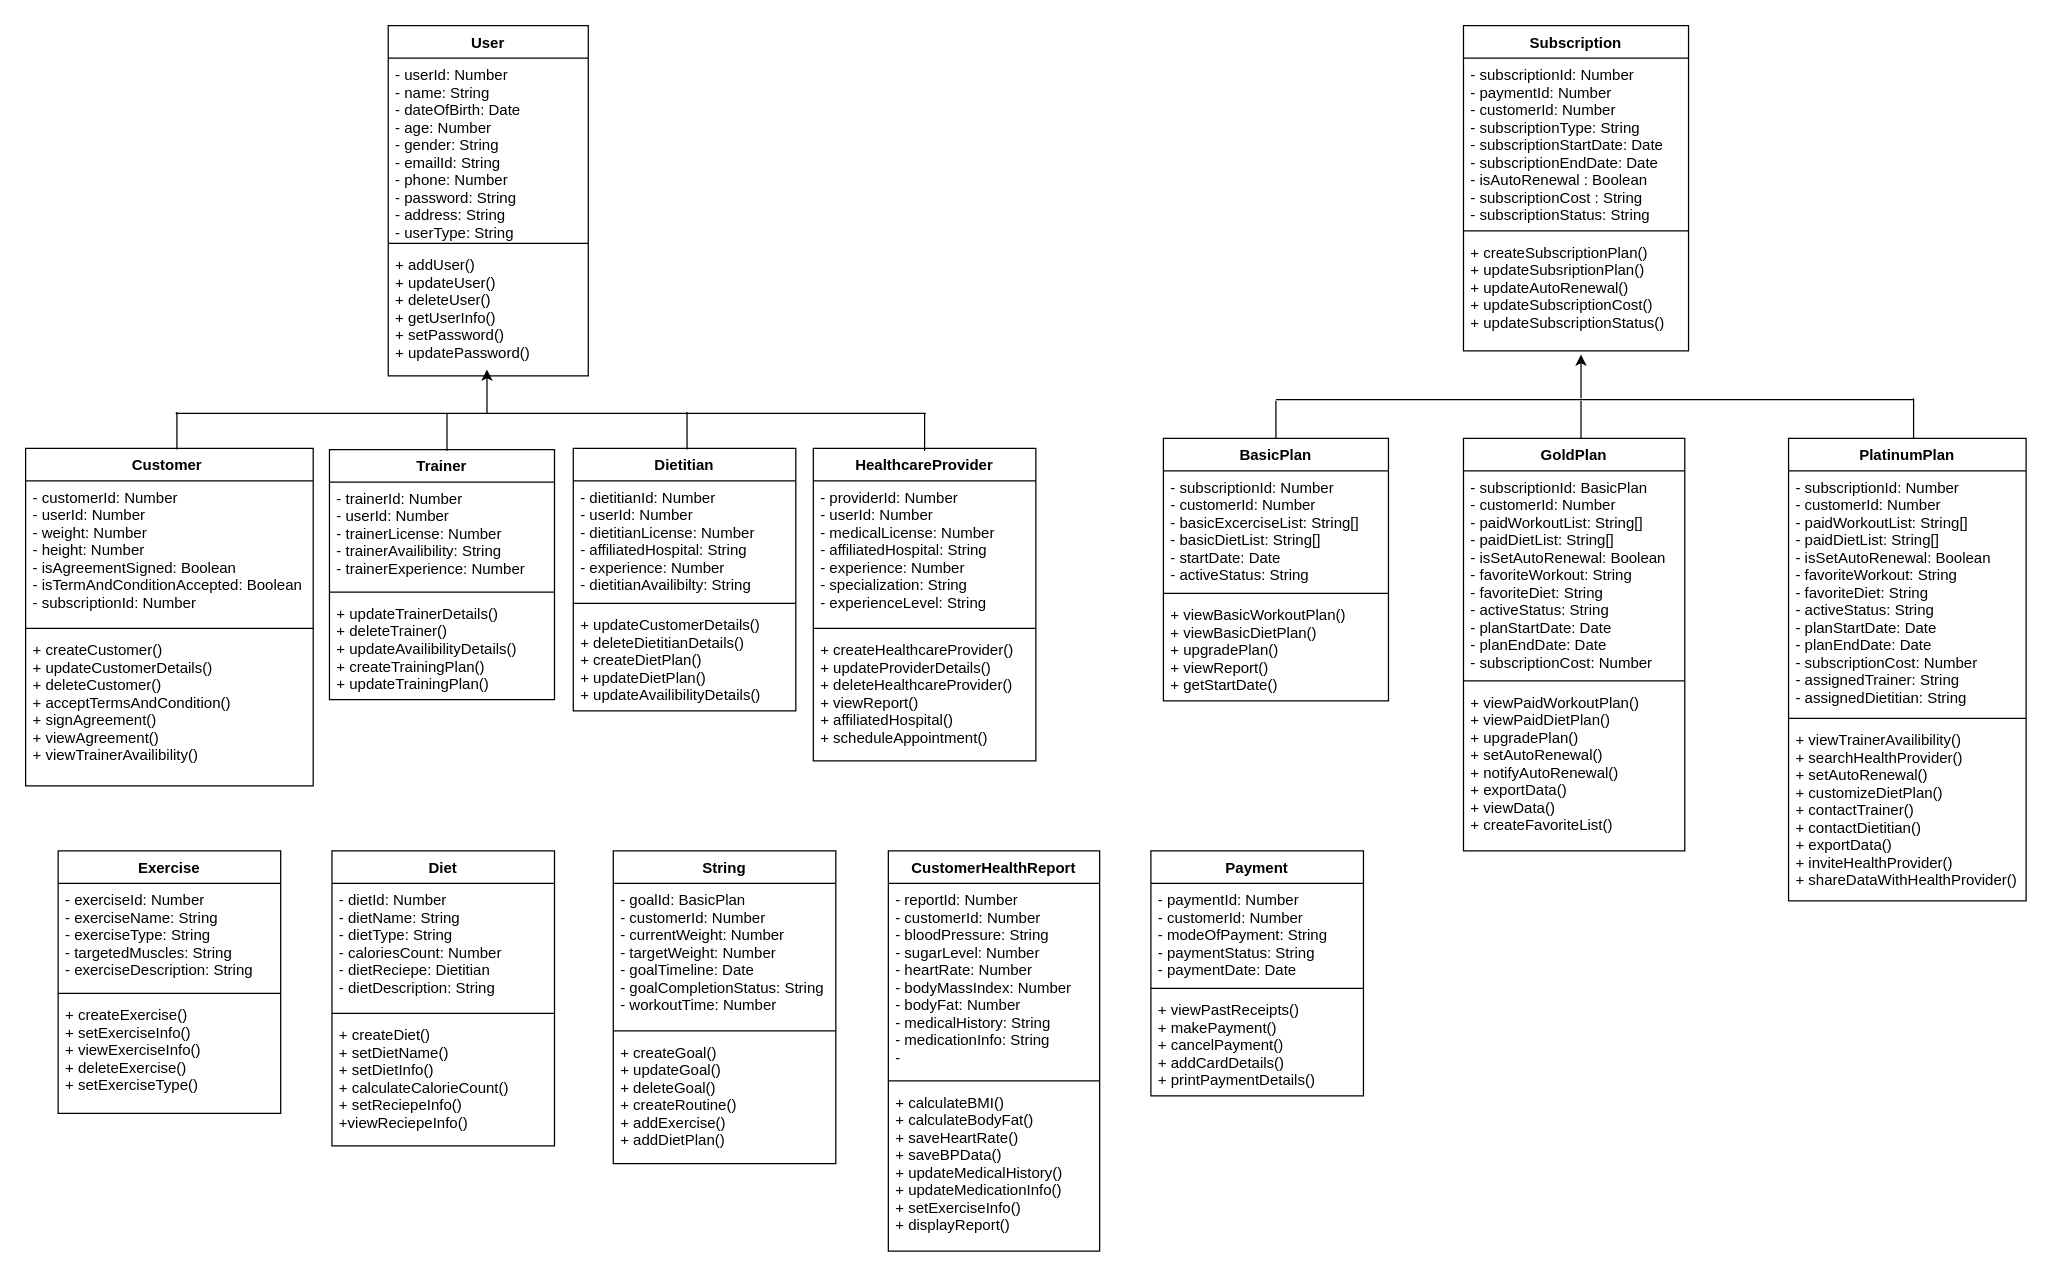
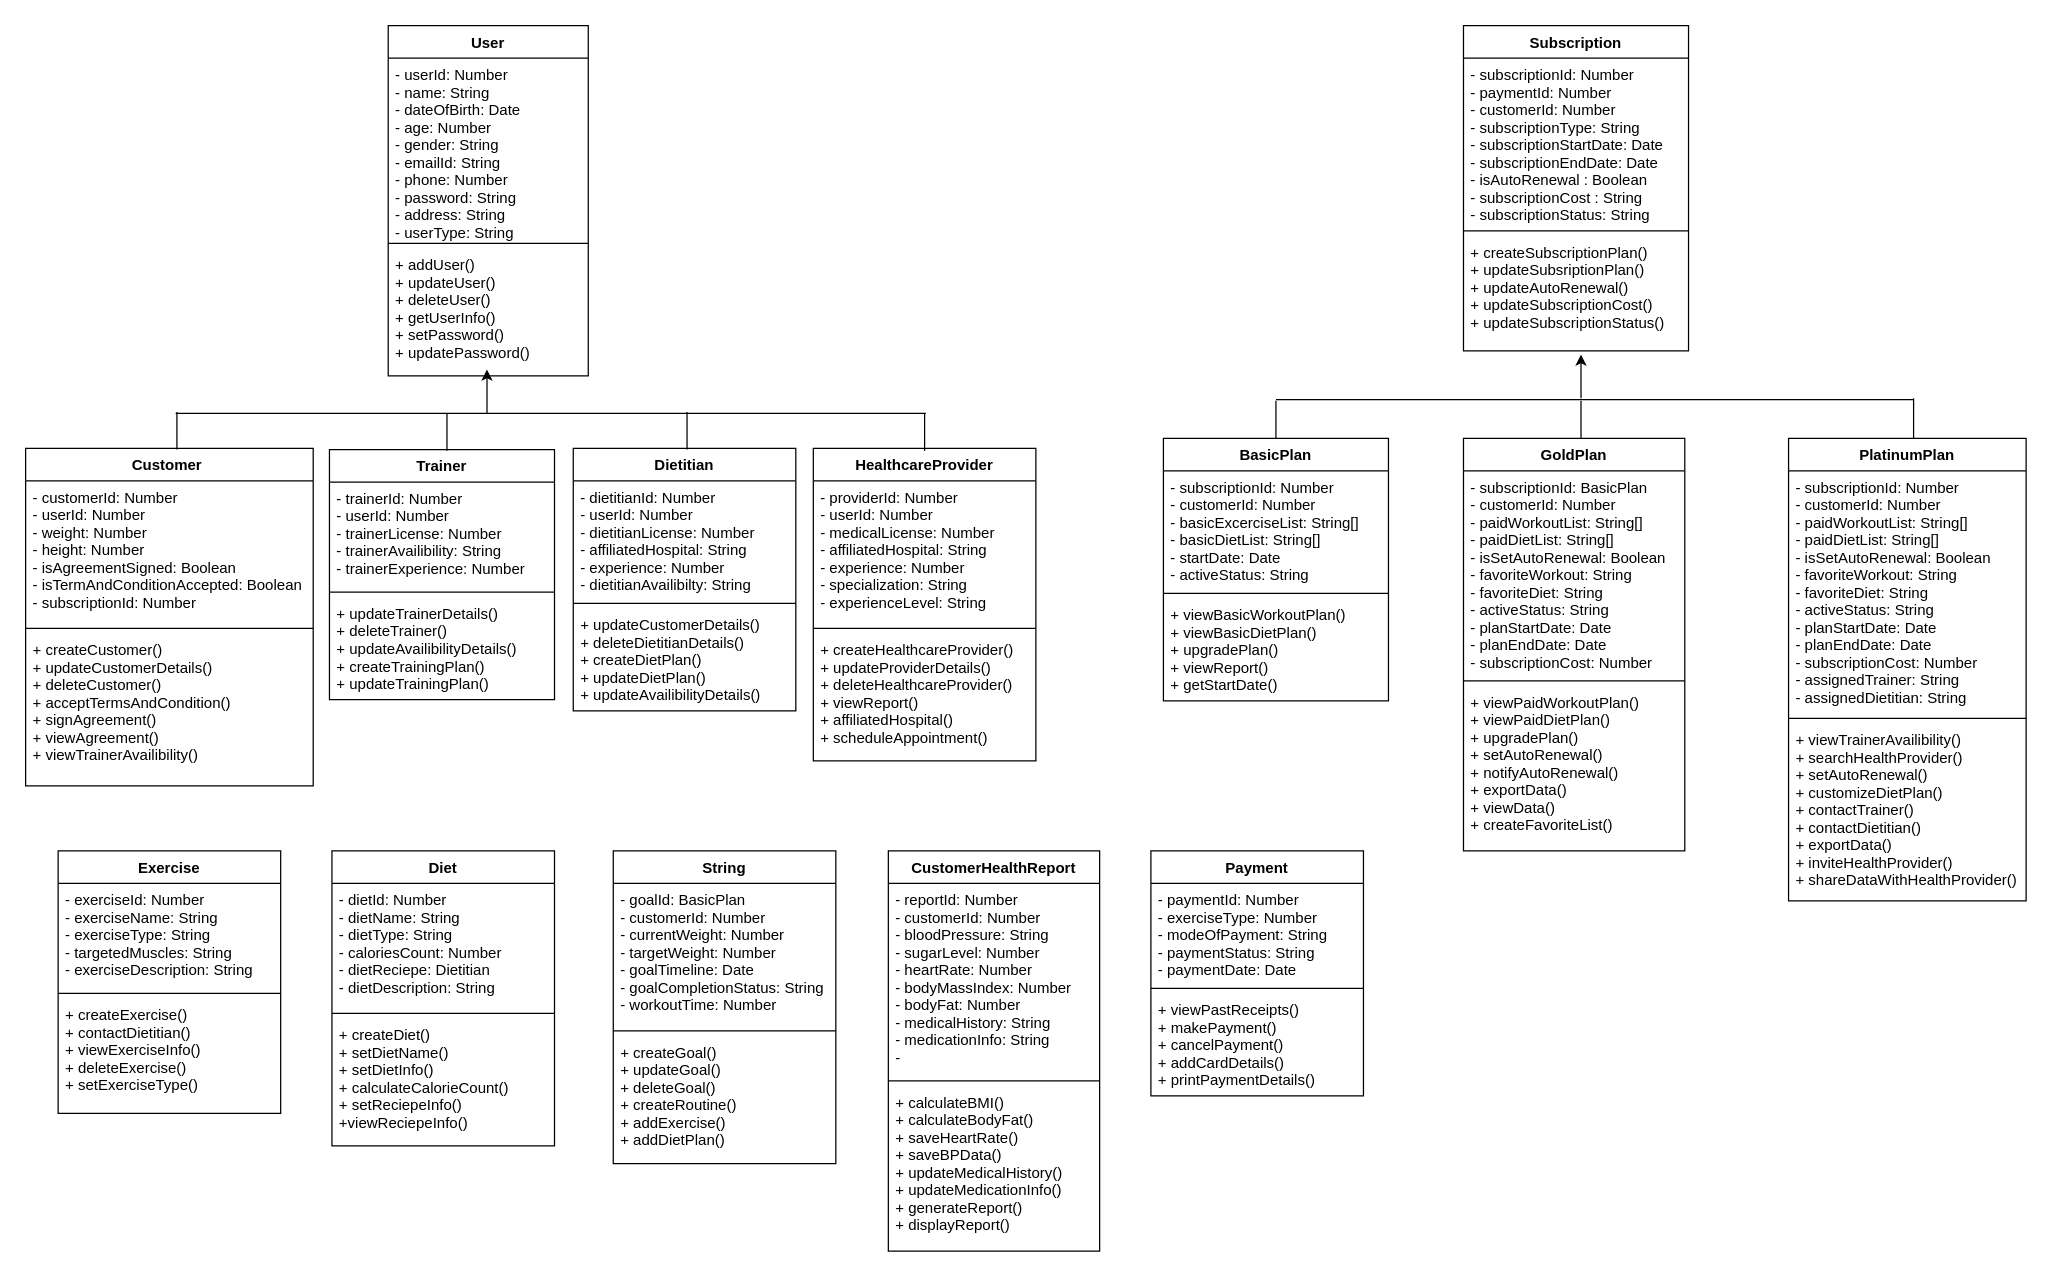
(1231, 900) -> (1231, 900)
(137, 1015) -> (137, 1015)
(956, 1103) -> (956, 1103)
